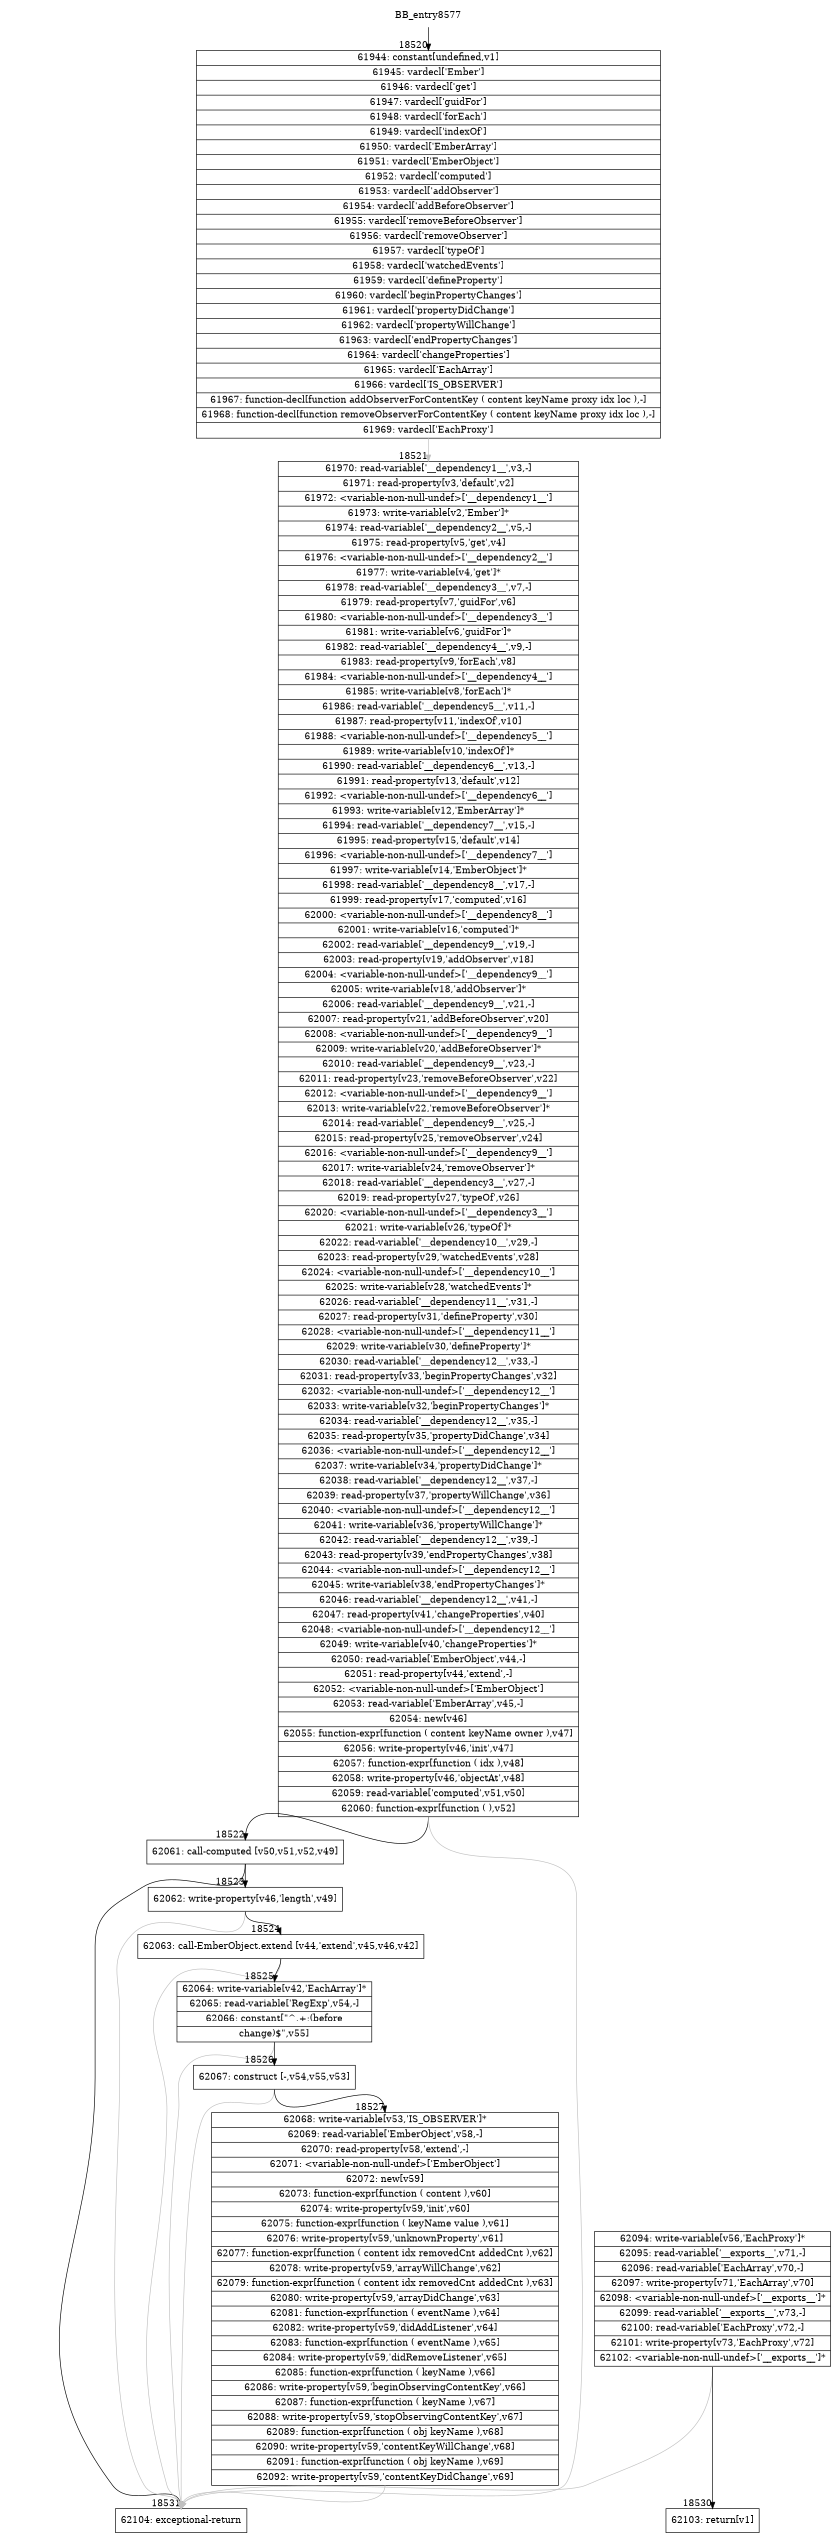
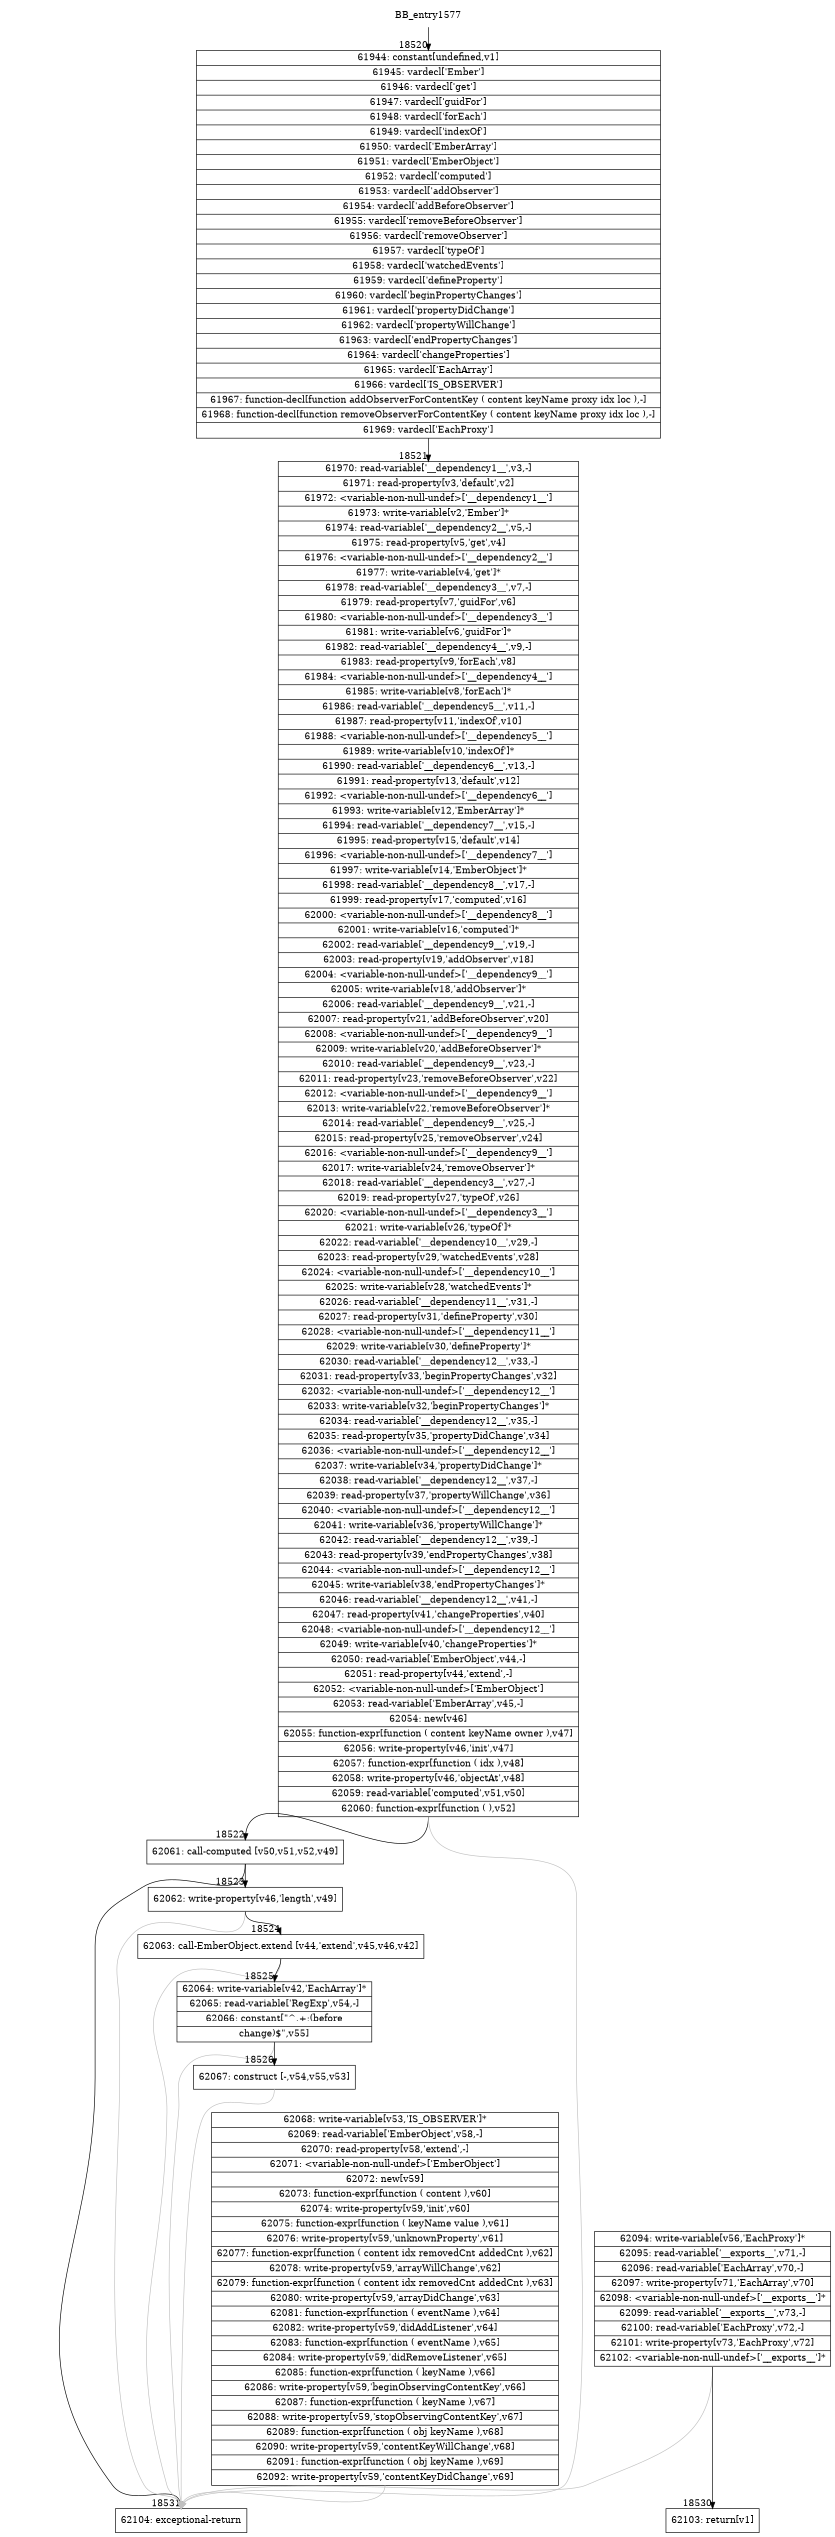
(428, 16) -> (428, 16)
(428, 447) -> (428, 447)
(327, 2102) -> none
